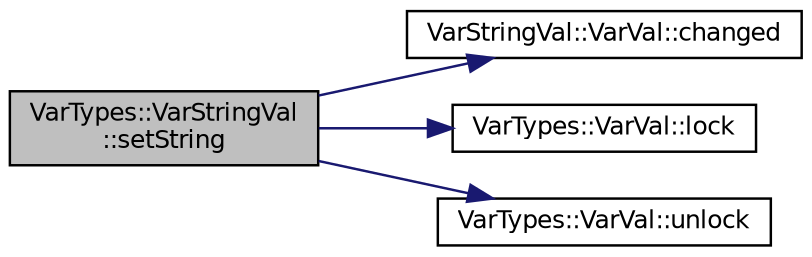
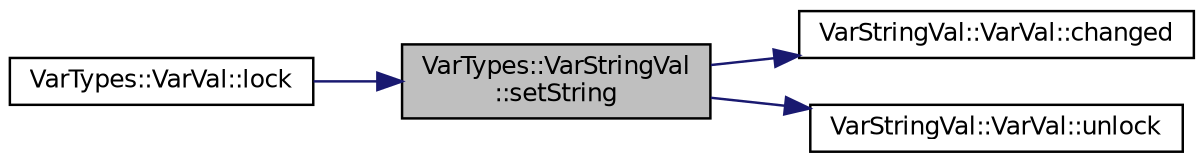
(373, 128) -> (345, 81)
(604, 222) -> (997, 128)
